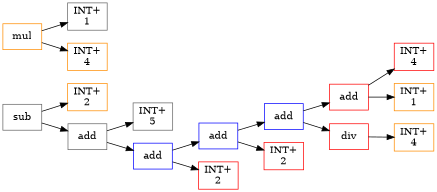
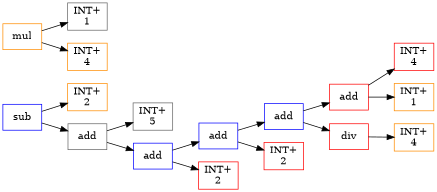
(22, 117) -> (22, 117)
